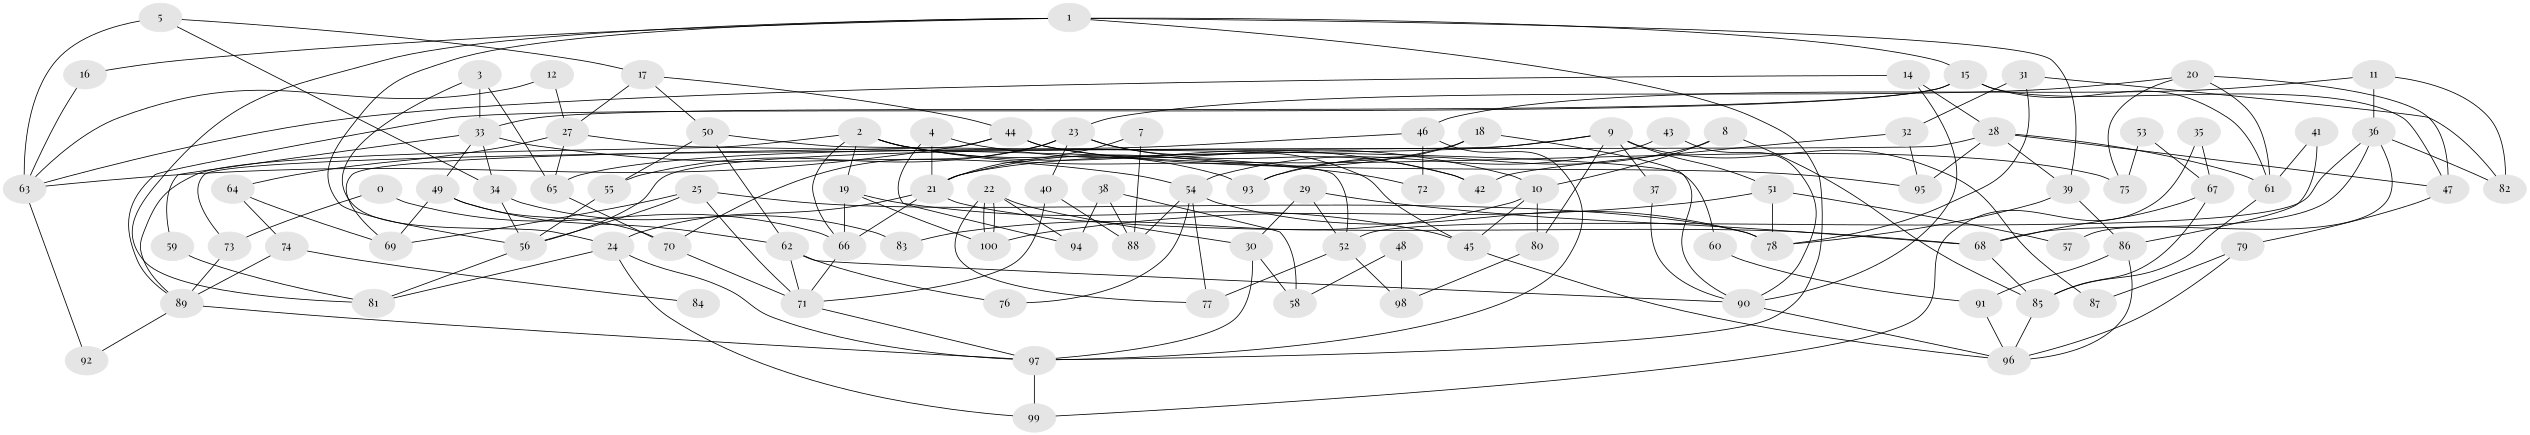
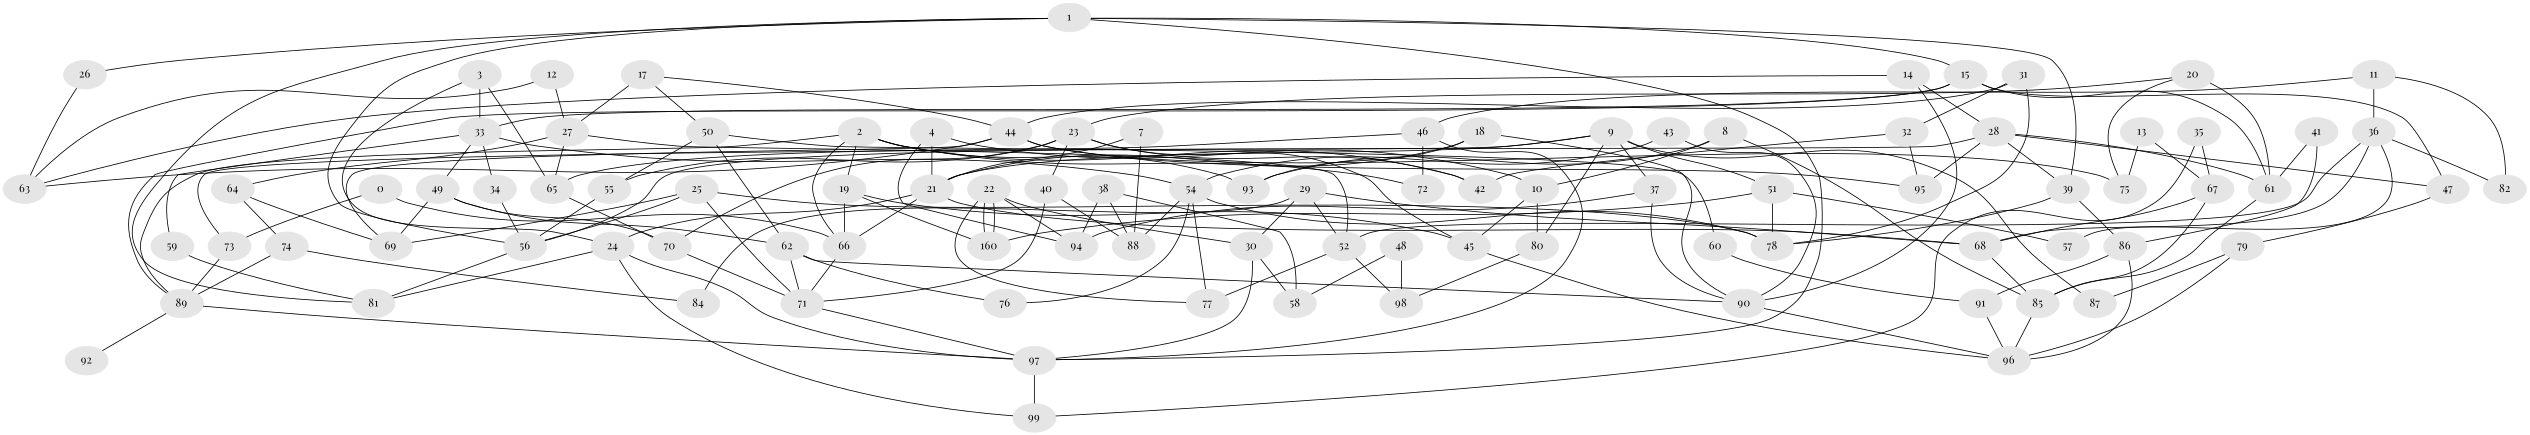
(160, 17) -> none
(85, 75) -> (85, 75)
(2354, 92) -> none
(2282, 101) -> (1444, 104)
(2142, 132) -> (2142, 132)
none -> (1362, 208)
none -> (861, 211)
(902, 246) -> none
(989, 246) -> (989, 246)
(56, 275) -> none
